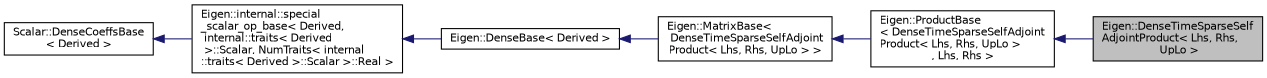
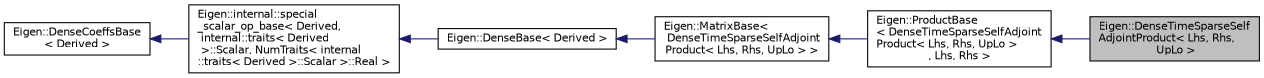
(79, 39) -> (77, 39)
